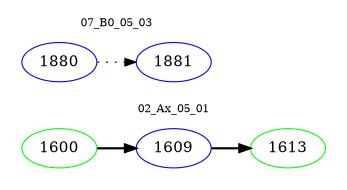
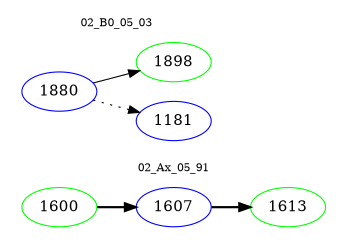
(117, 23) -> (117, 23)
(174, 62) -> (174, 121)
none -> (174, 62)
(174, 110) -> (174, 168)
(174, 148) -> (174, 207)
